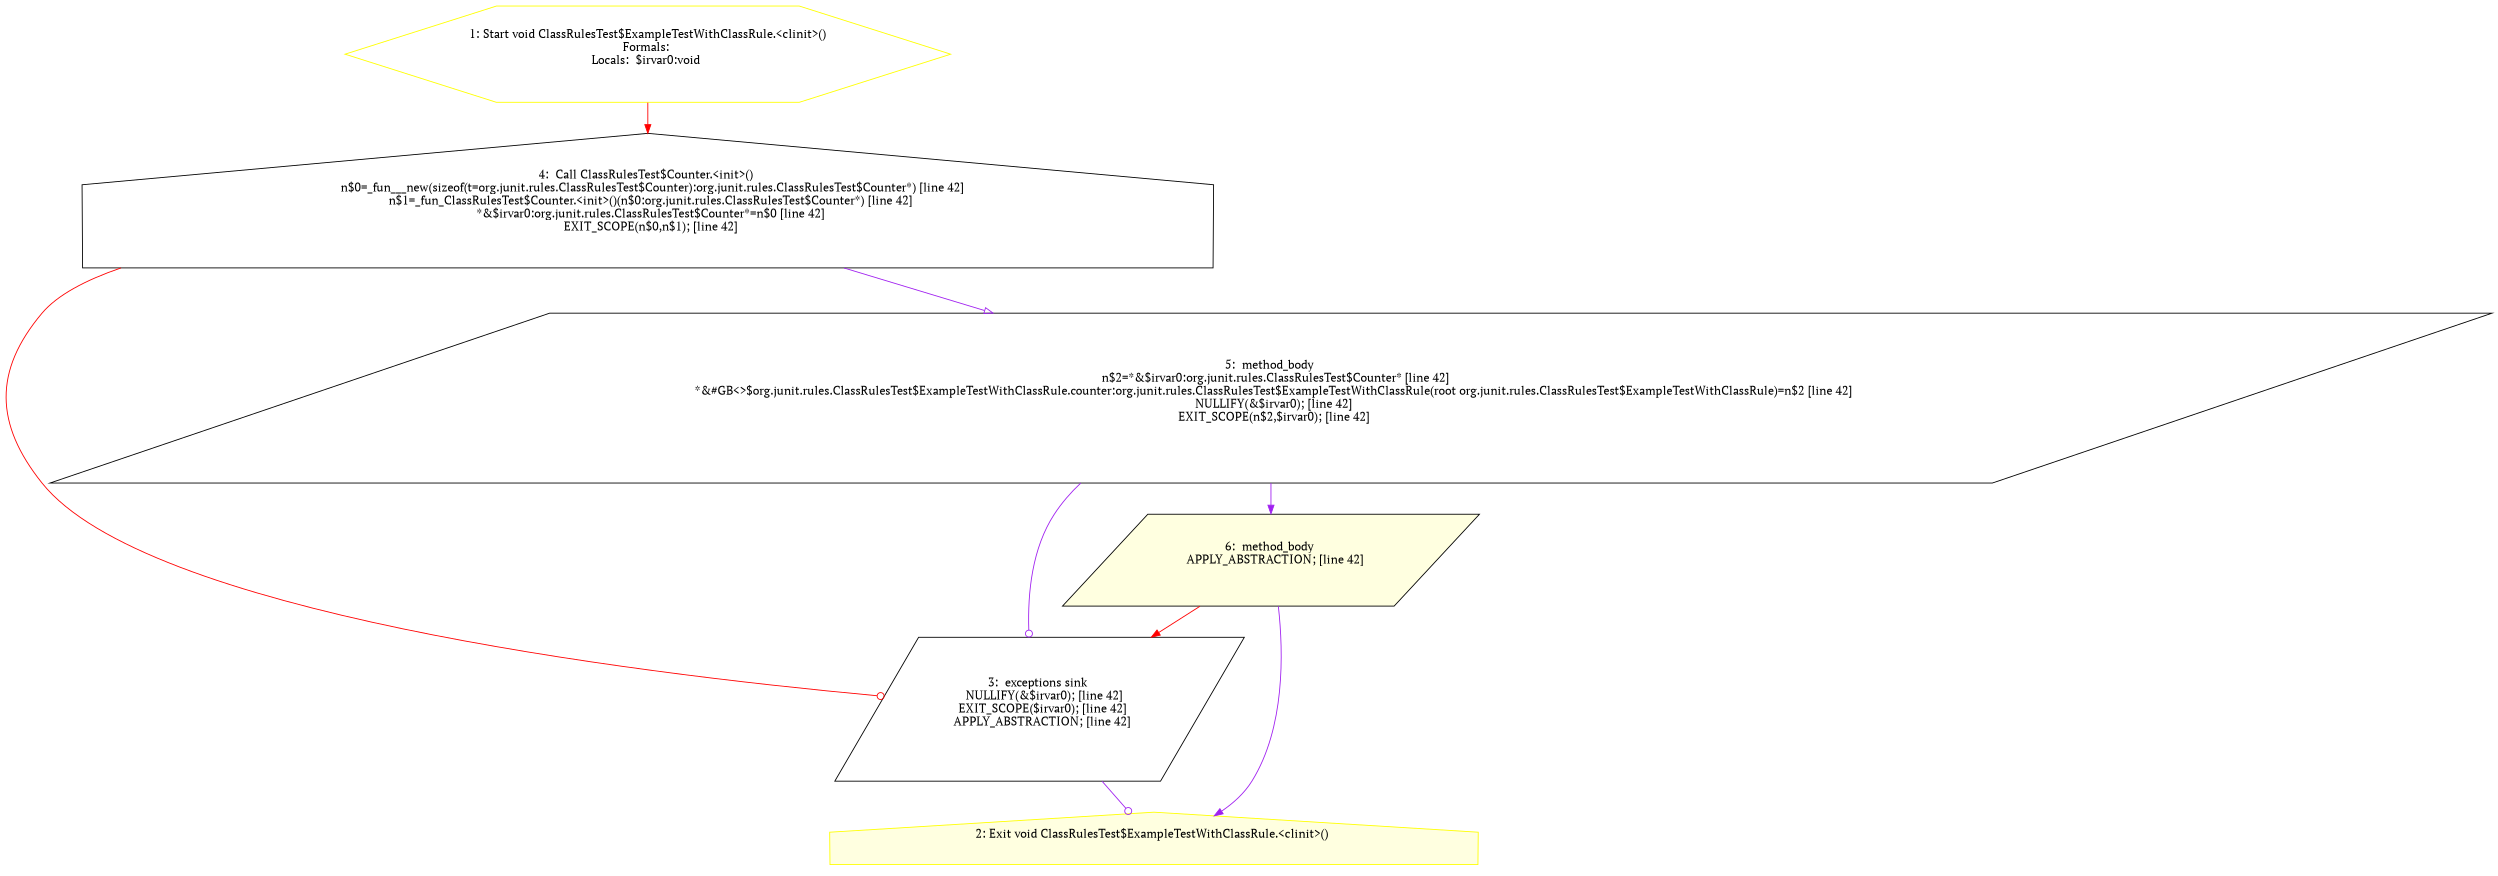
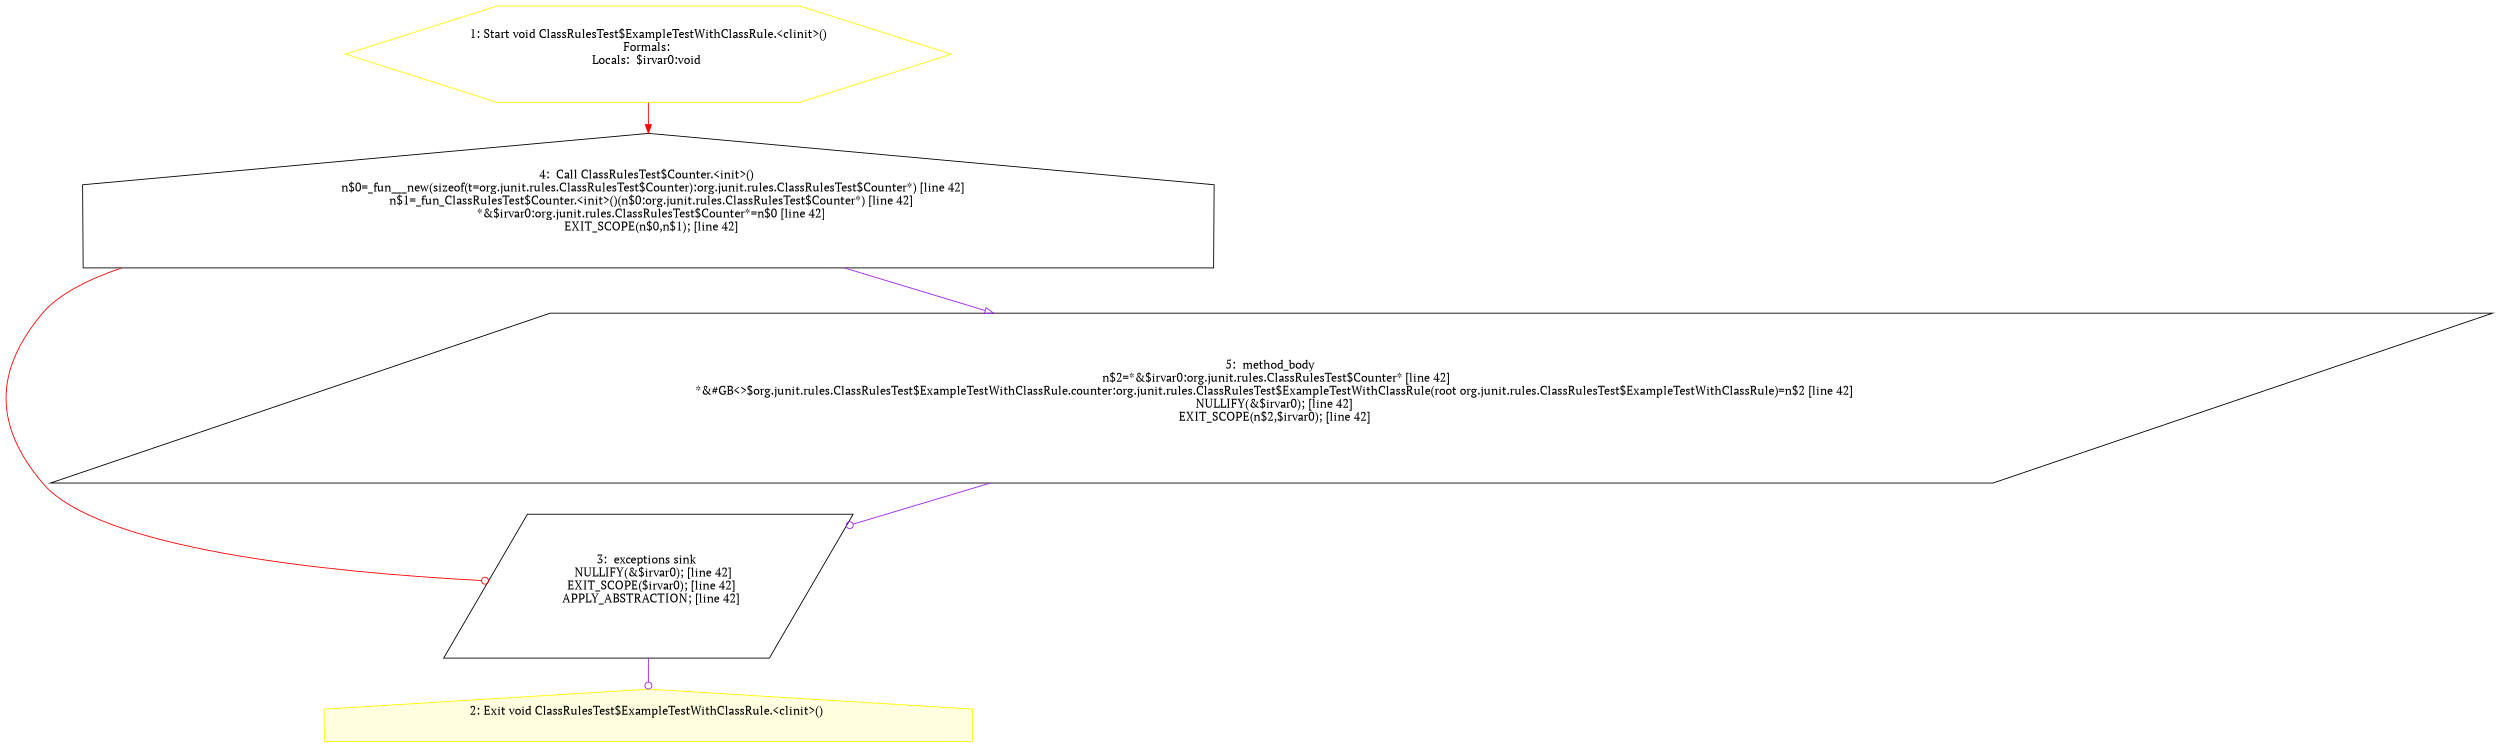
(1271, 560) -> none
